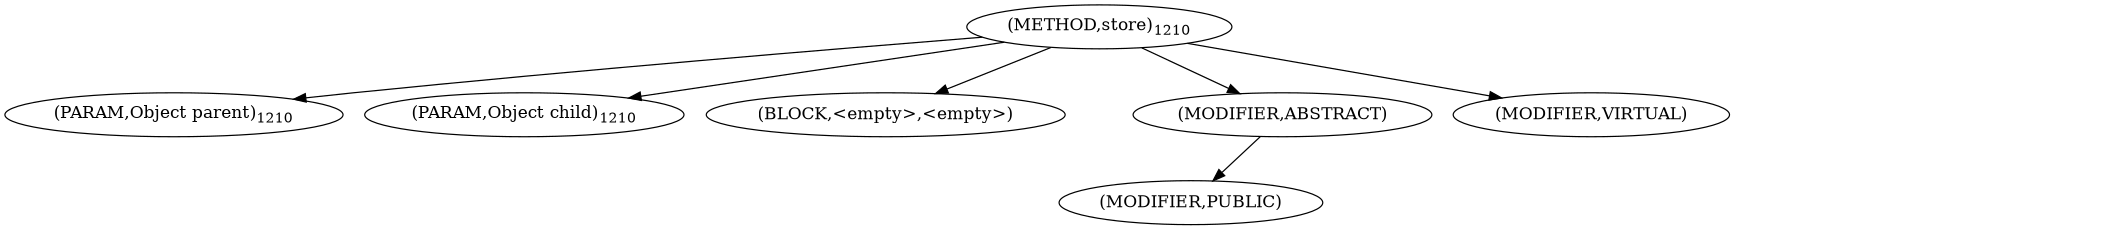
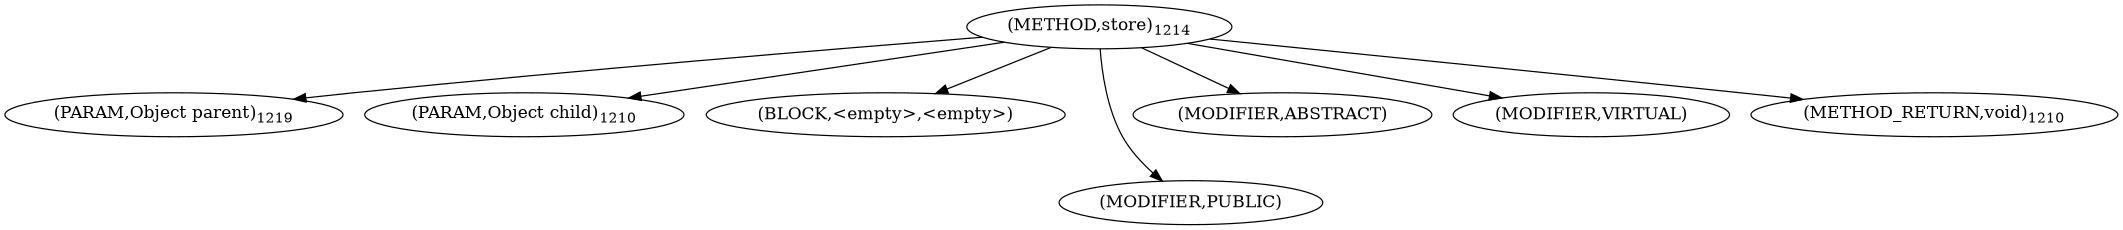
(1173, 25) -> (1173, 25)
(275, 113) -> (275, 113)
none -> (1934, 115)
(1241, 155) -> (1114, 117)
